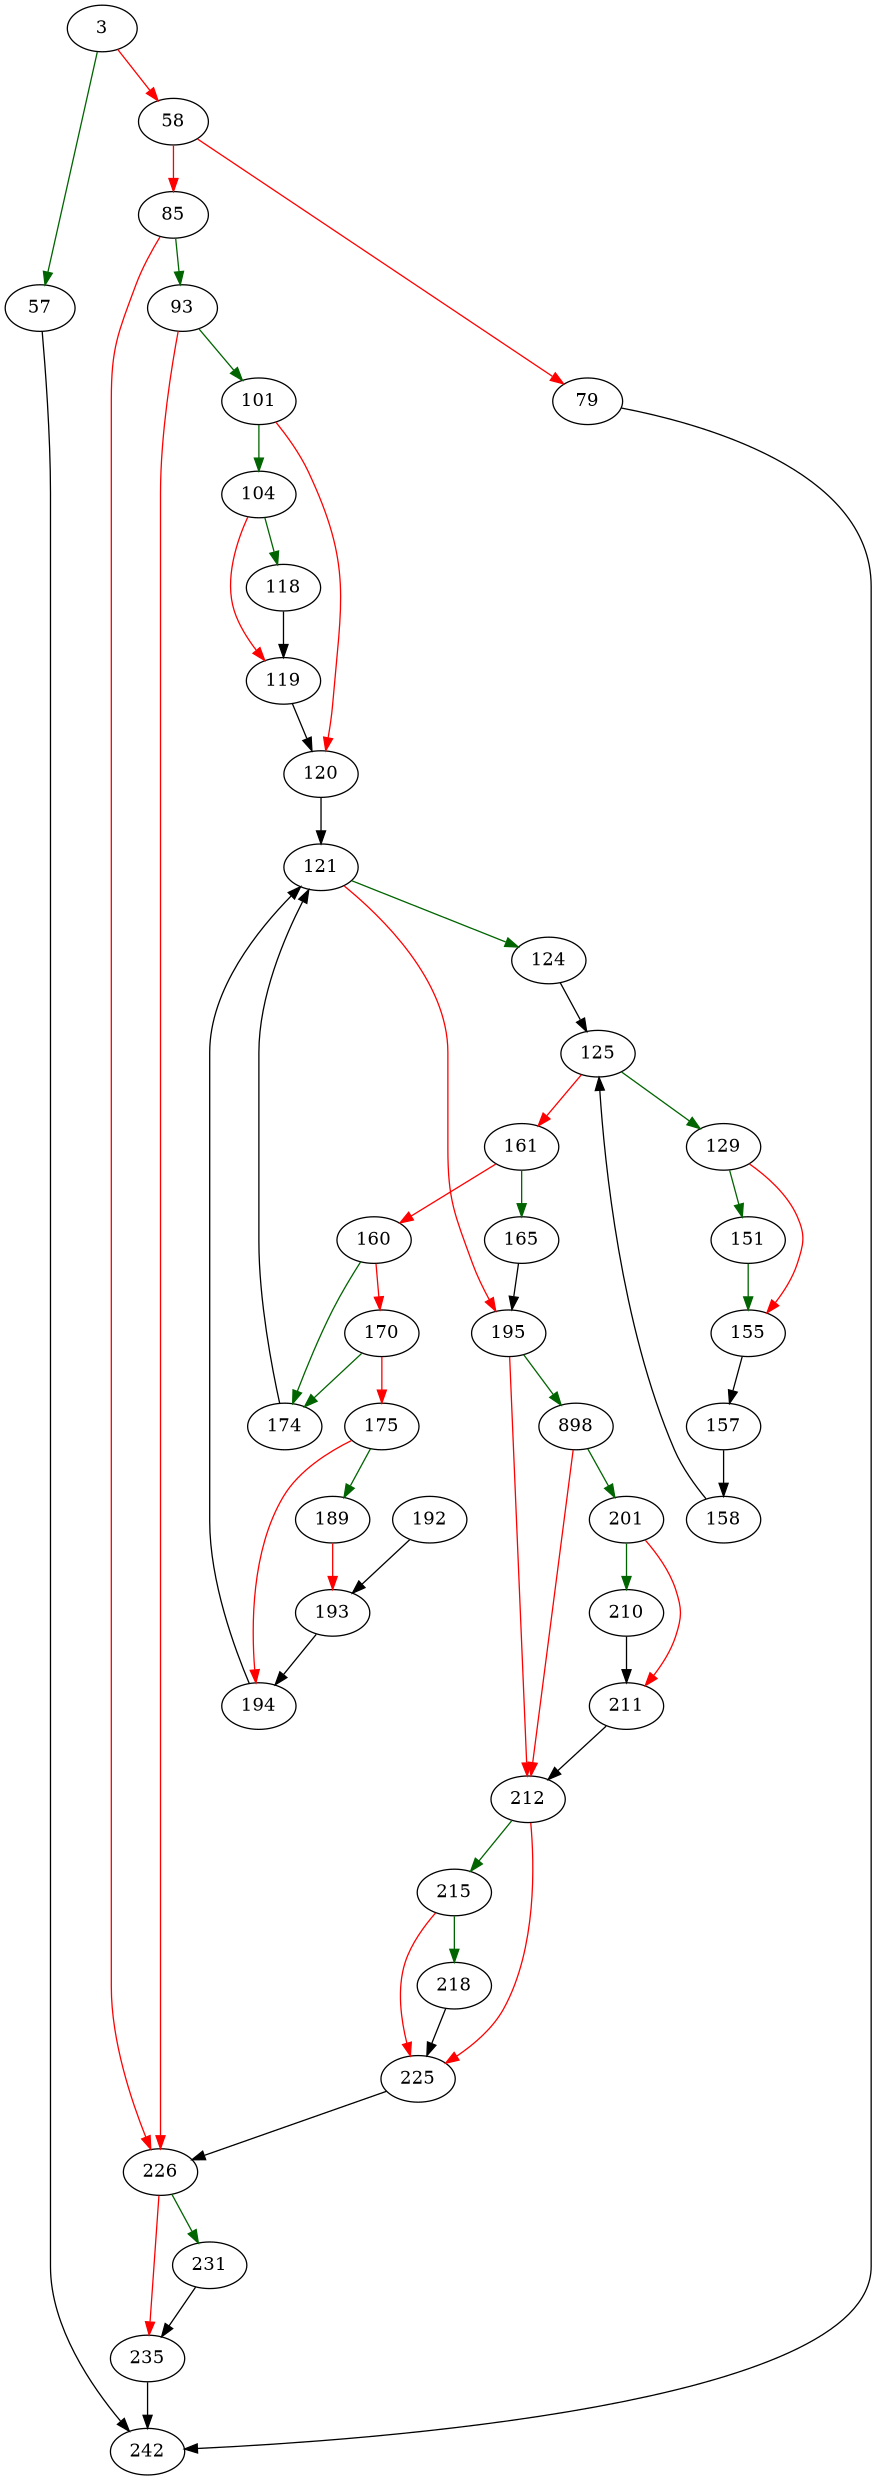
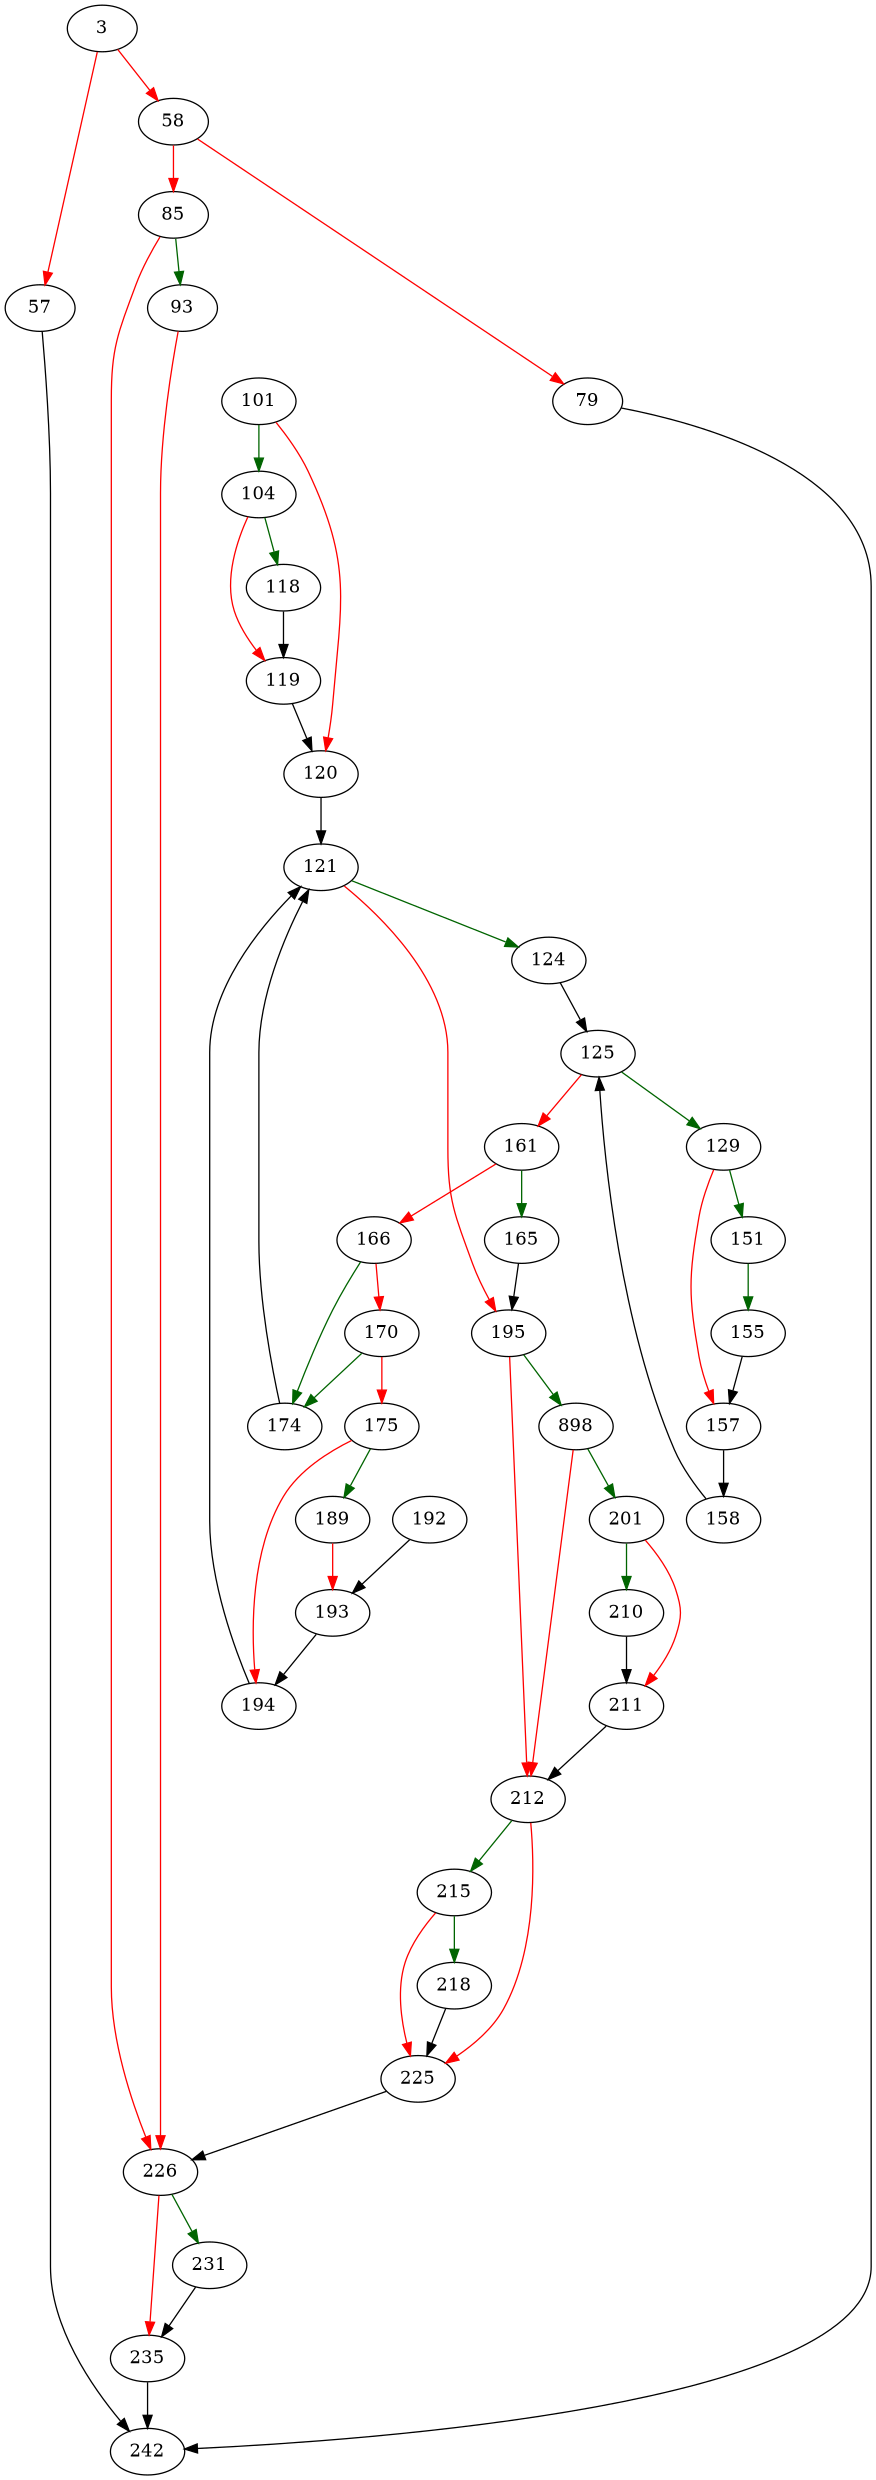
(73, 162) -> (73, 162)
(216, 350) -> none
(801, 1227) -> (691, 1280)
(374, 1240) -> (374, 1240)
